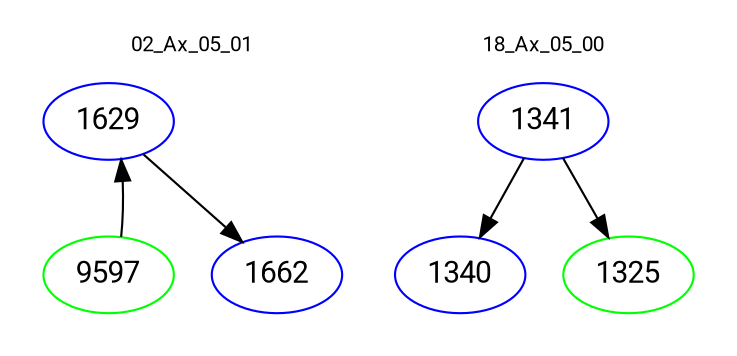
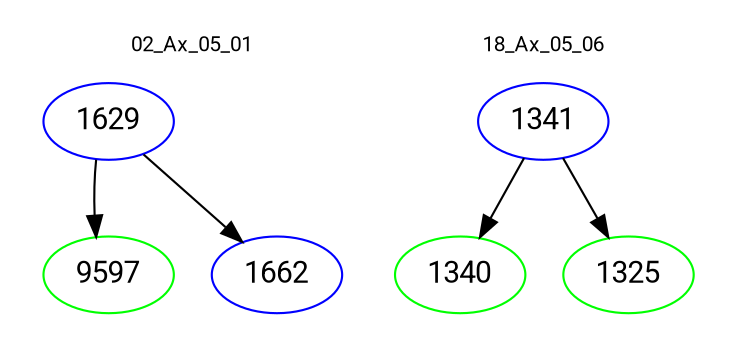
(544, 46) -> (544, 46)
(123, 209) -> (94, 187)
(460, 275) -> (460, 275)
